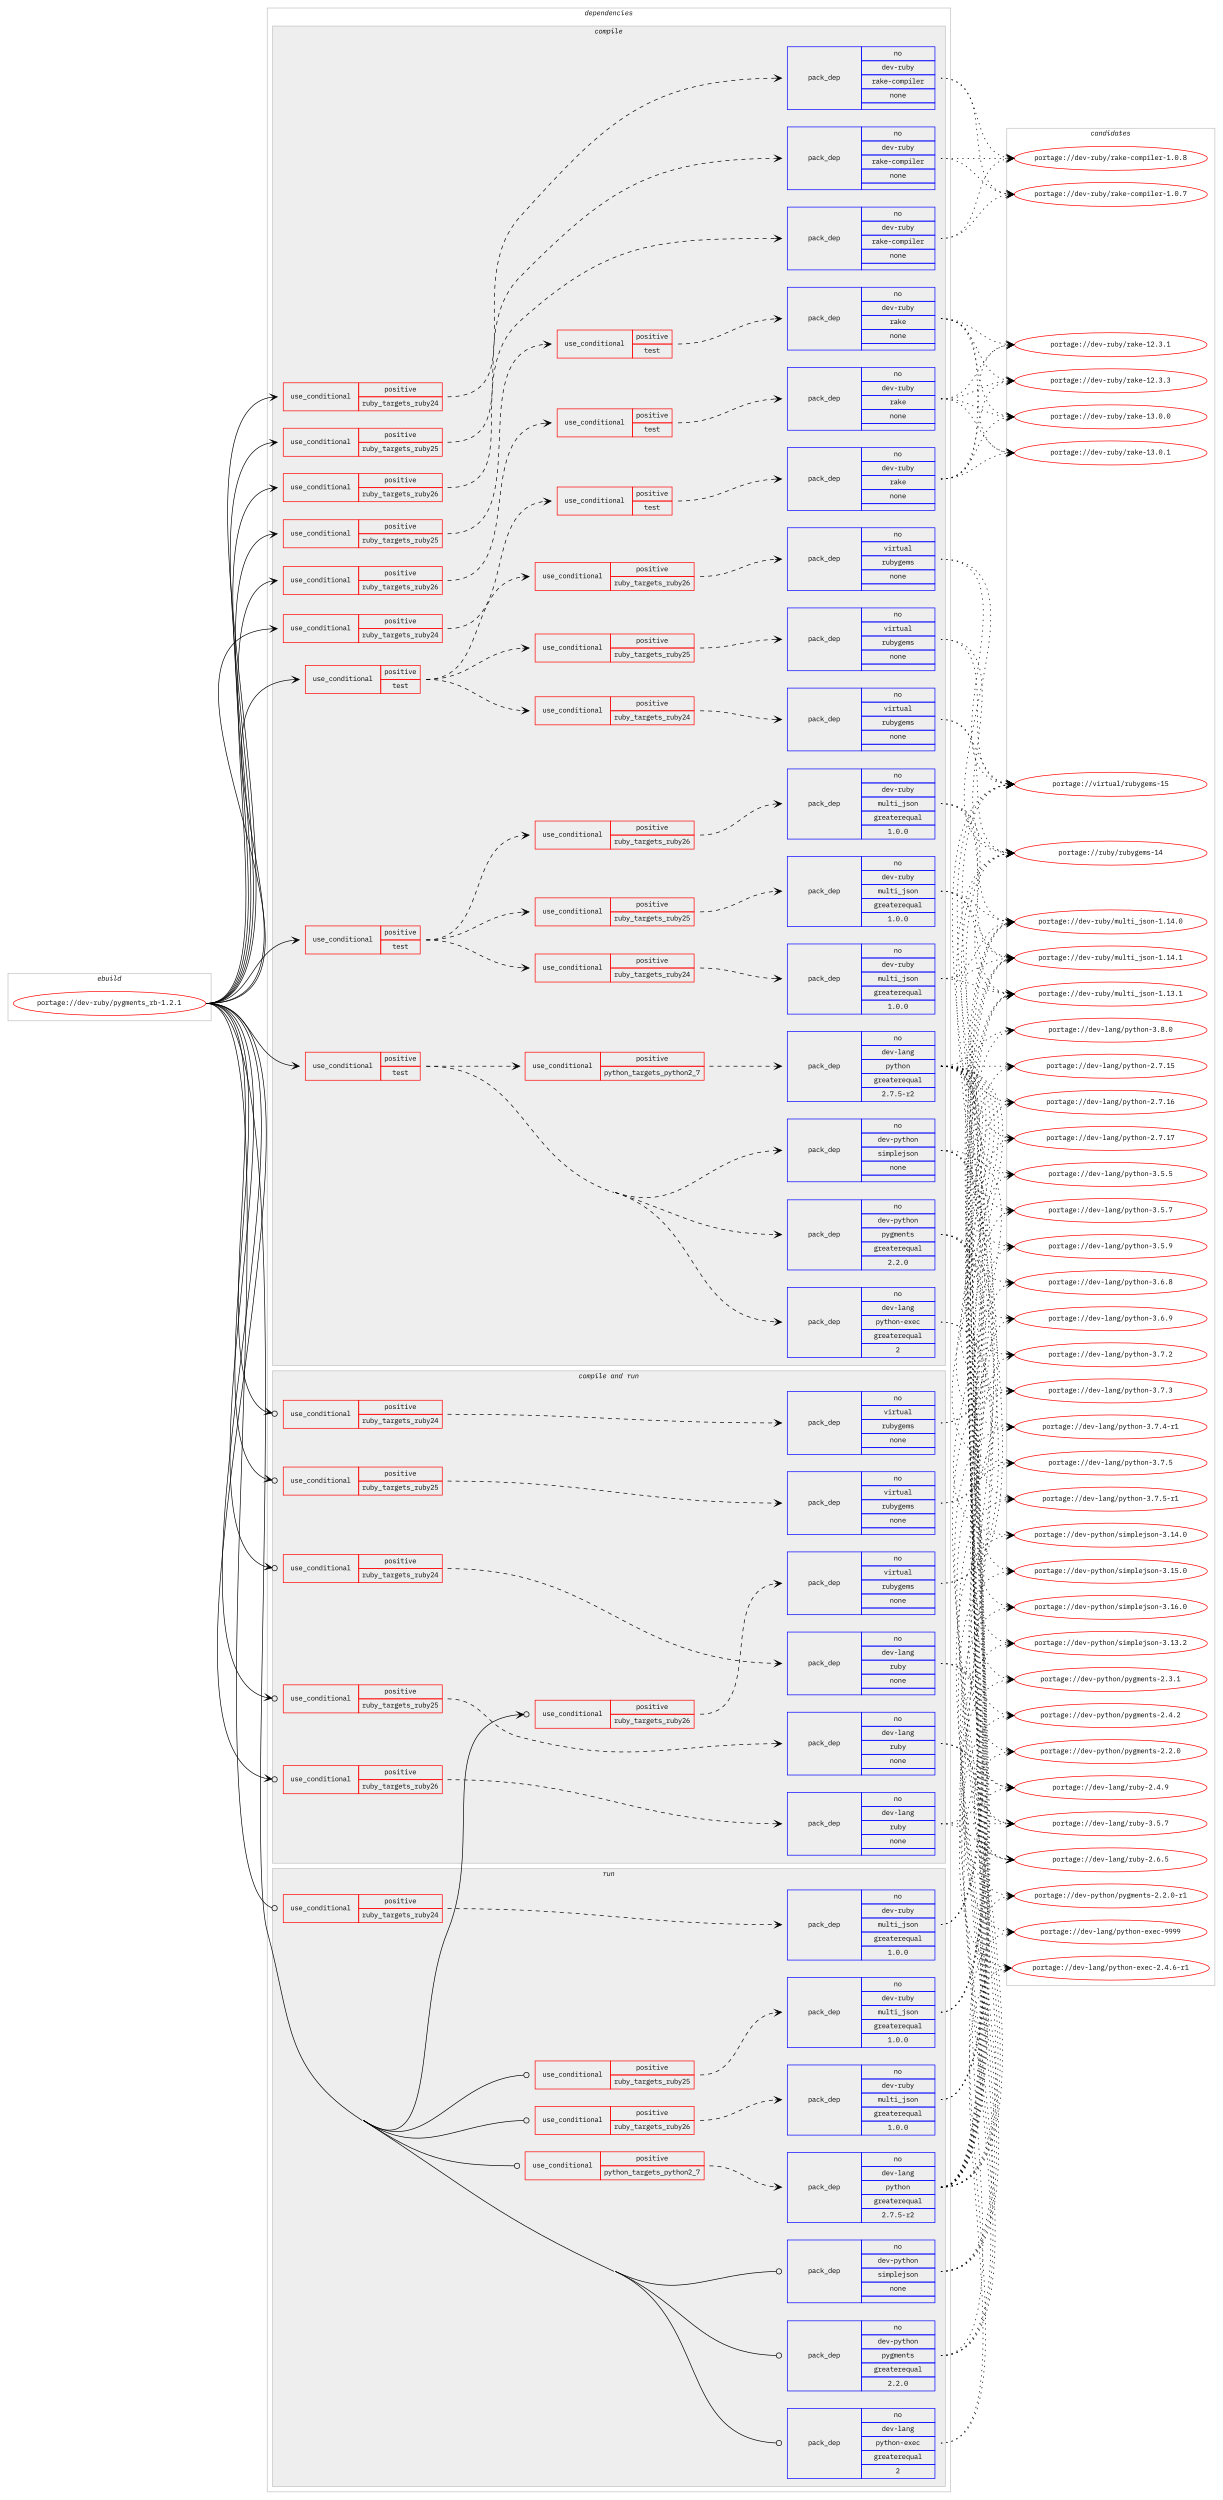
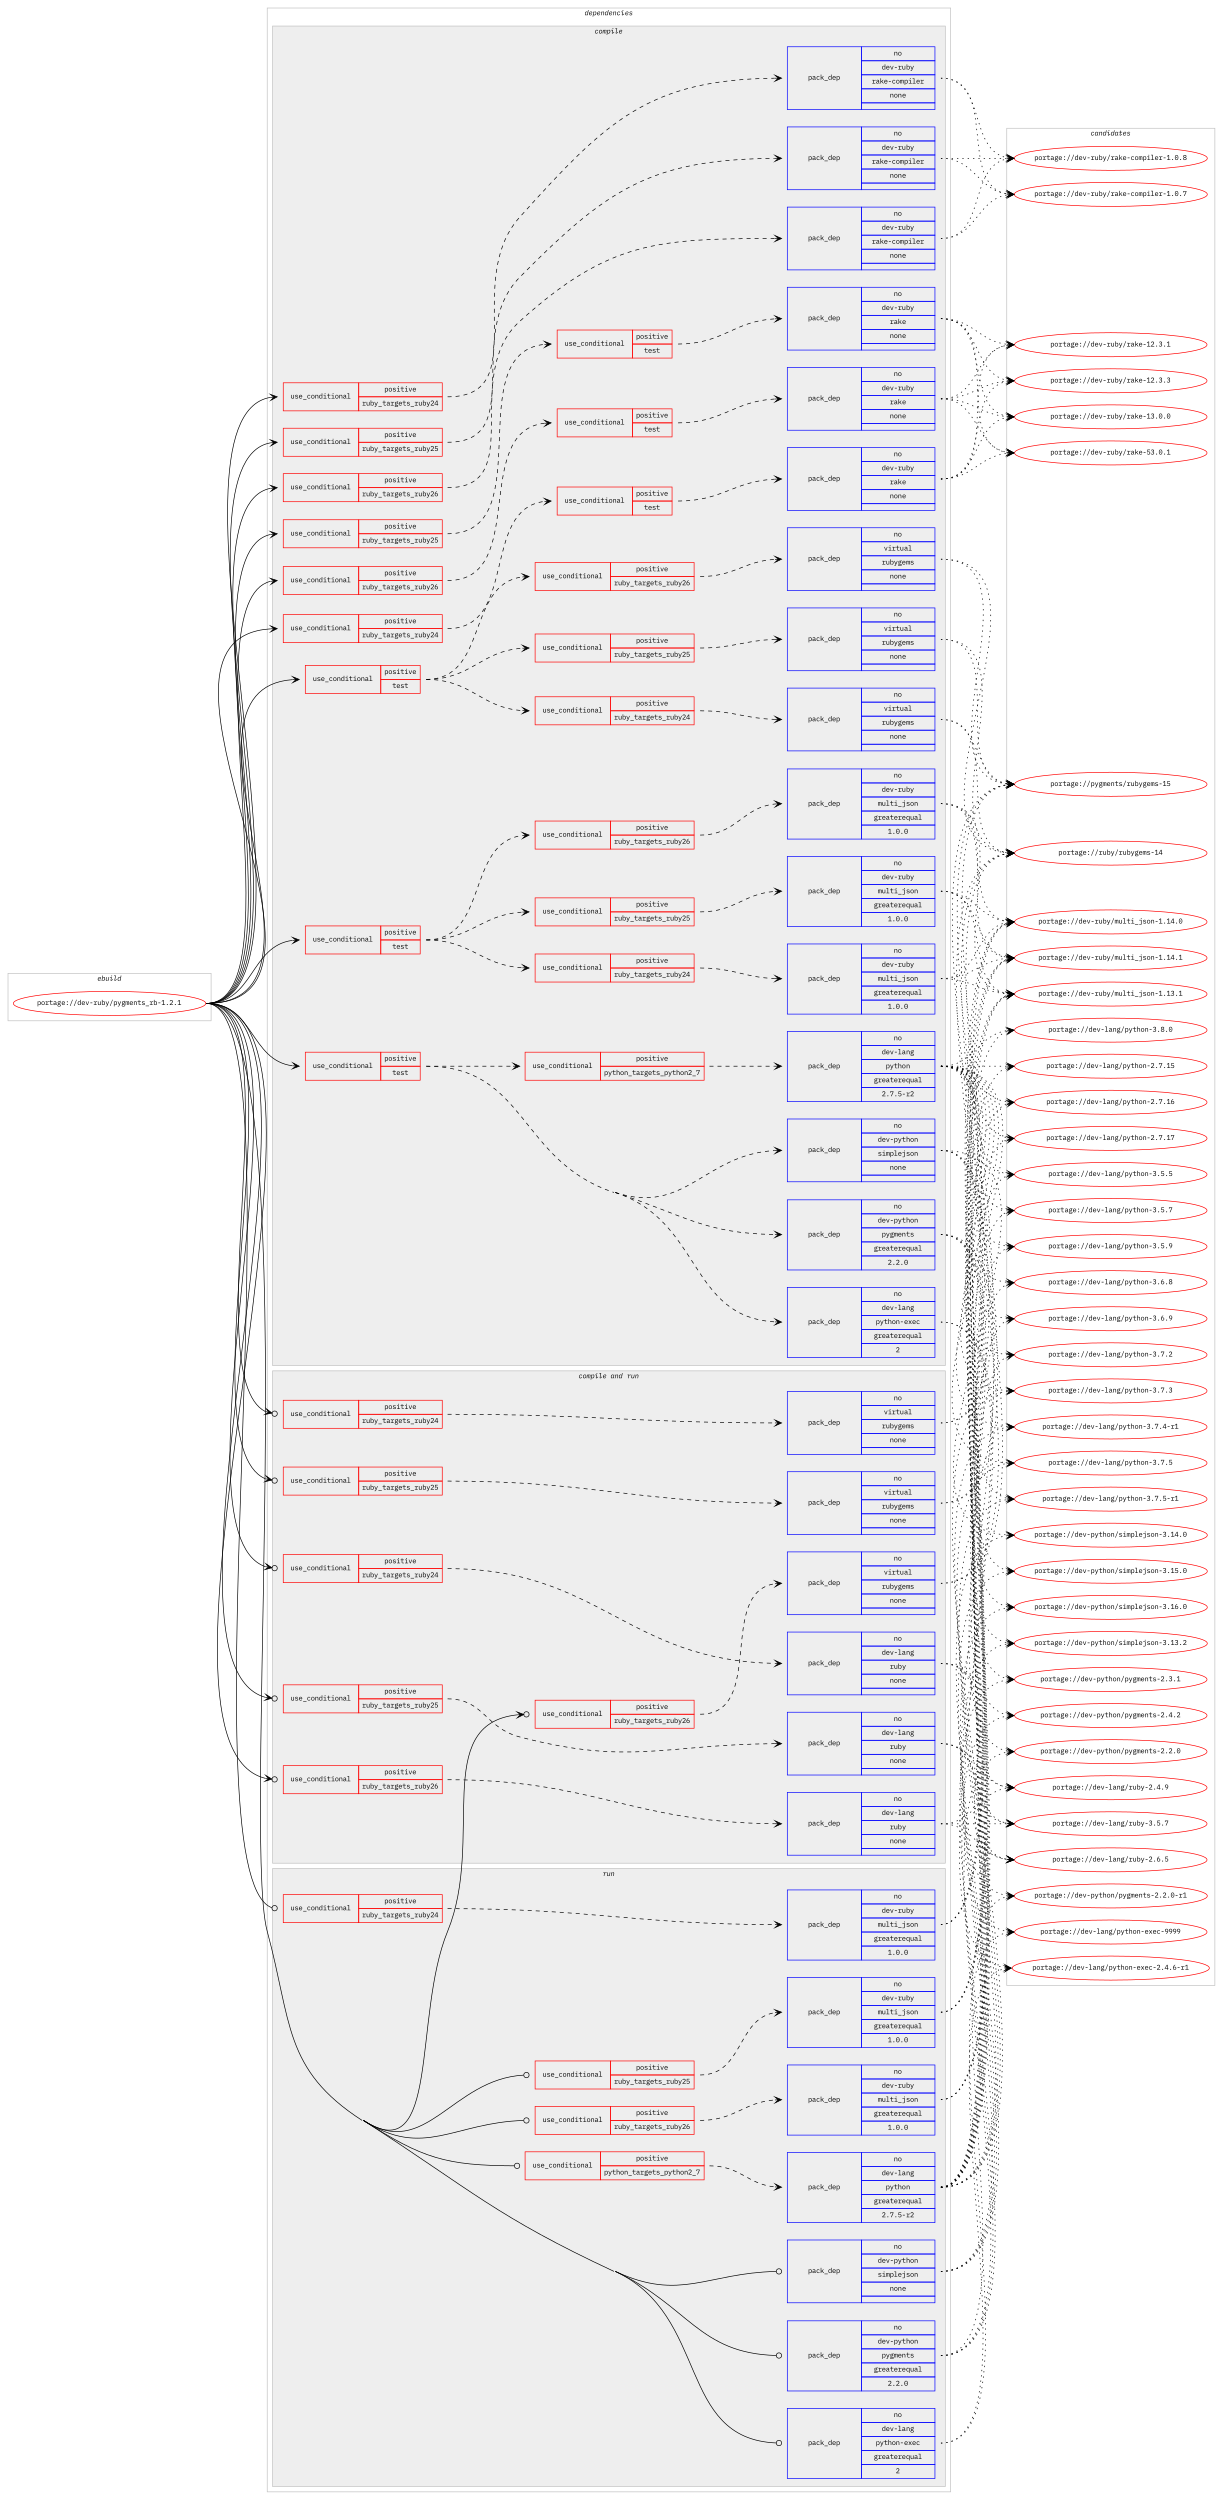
(1111, 453) -> (1111, 453)
(1111, 784) -> (1111, 784)
